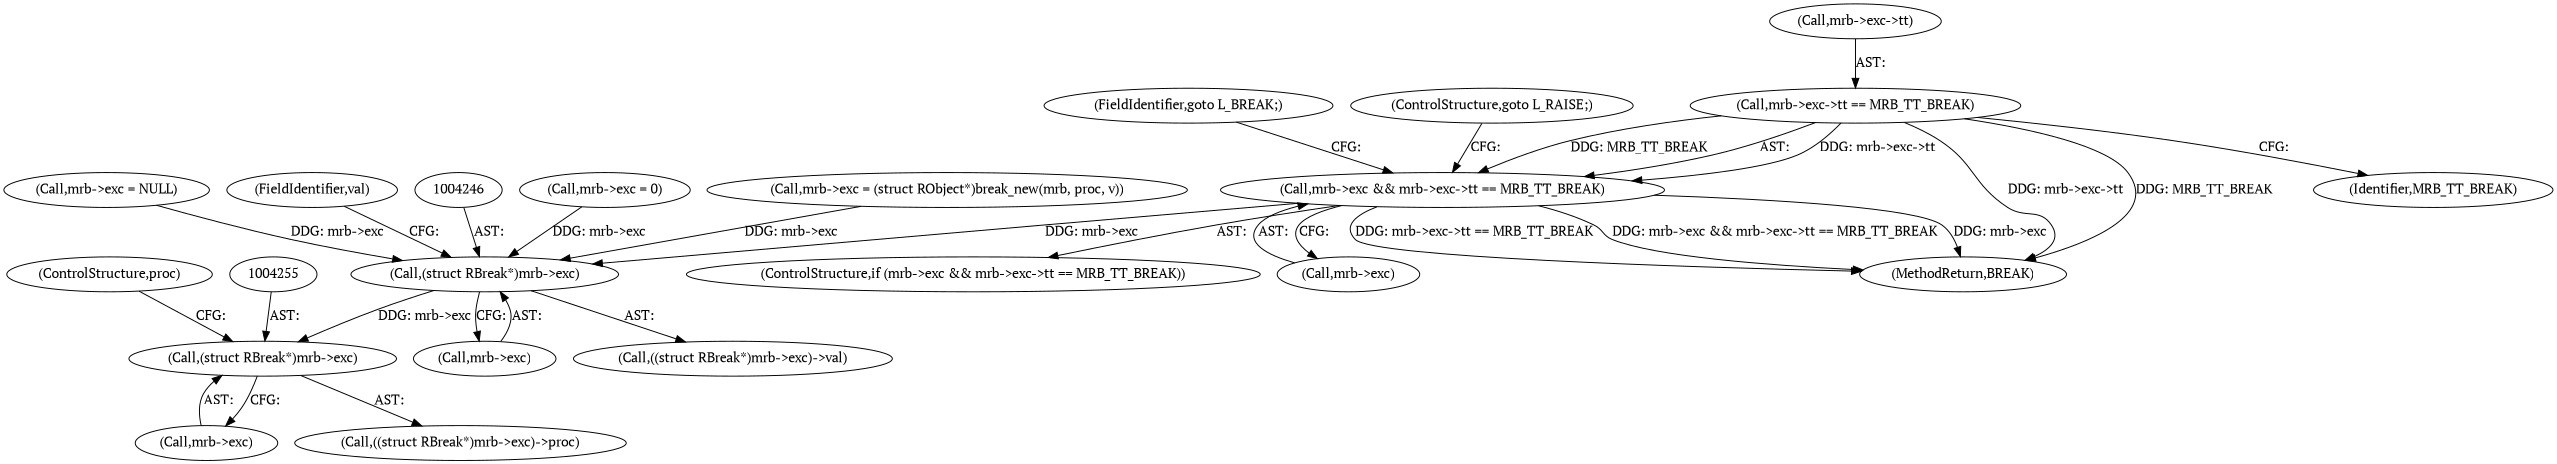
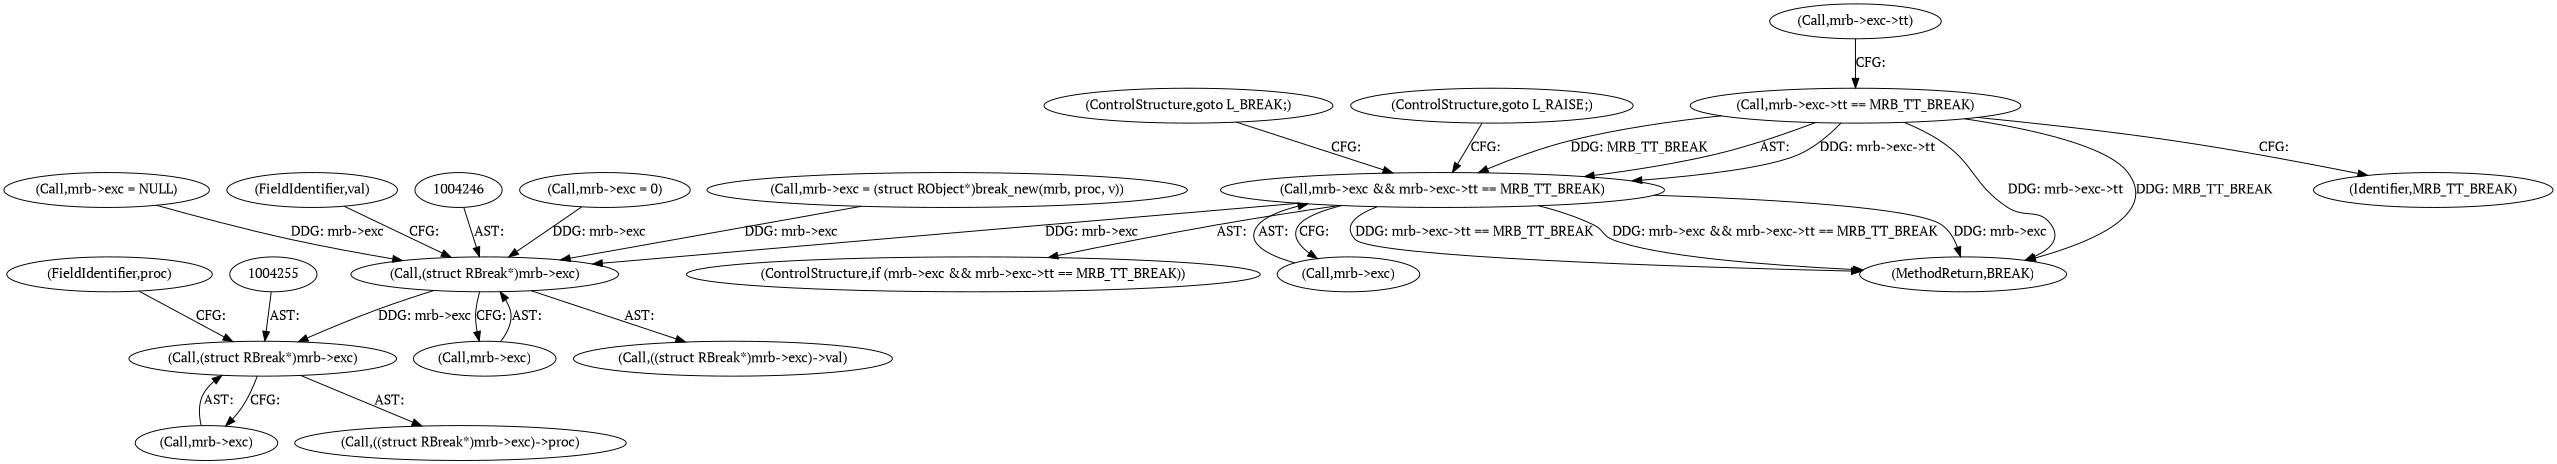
(1872, 63) -> (1872, 63)
(1189, 106) -> (1189, 106)
(110, 274) -> (110, 274)
